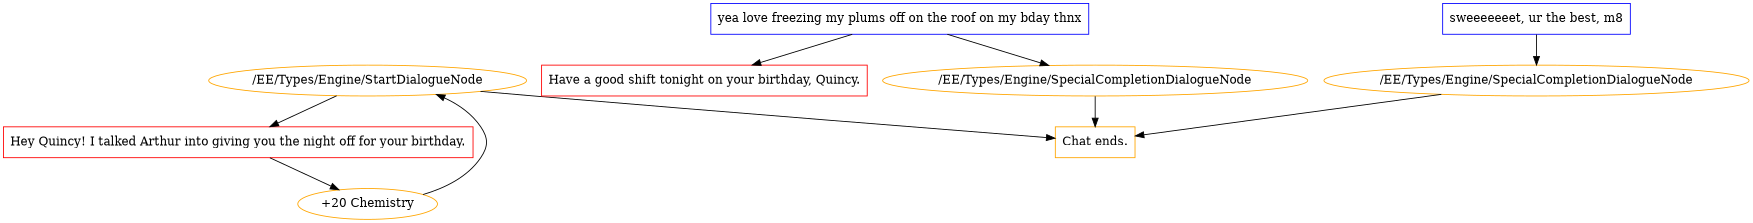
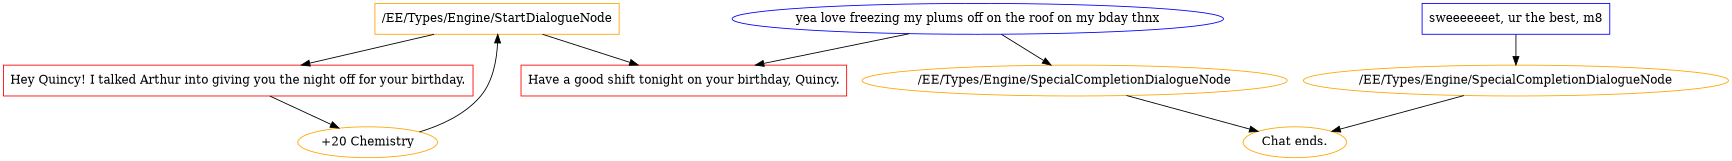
(900, 19) -> (978, 19)
(368, 81) -> (497, 19)
(763, 115) -> (586, 48)
(1095, 142) -> (1295, 142)
